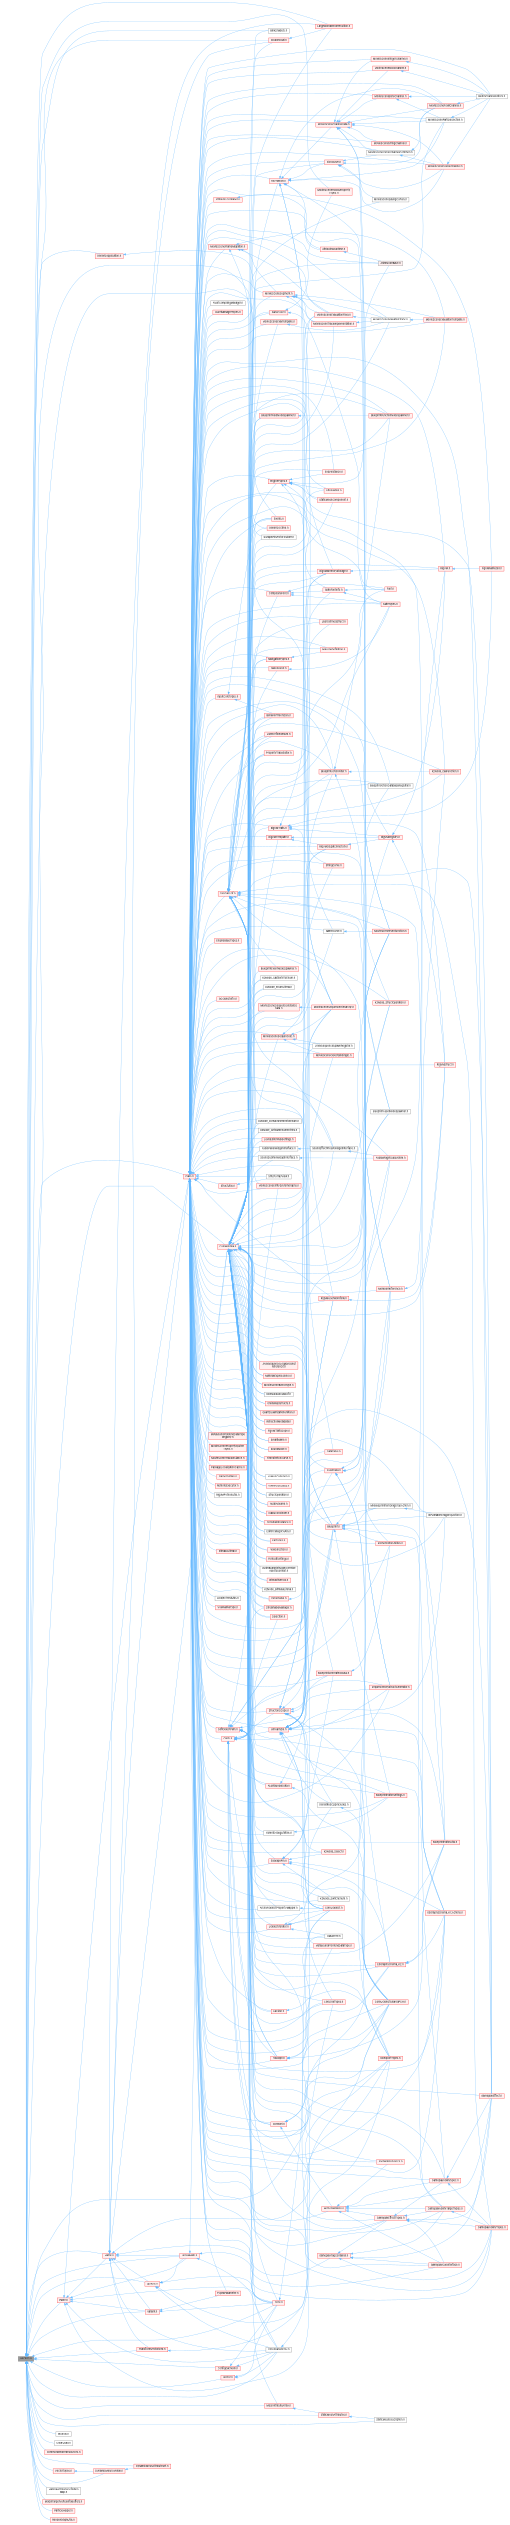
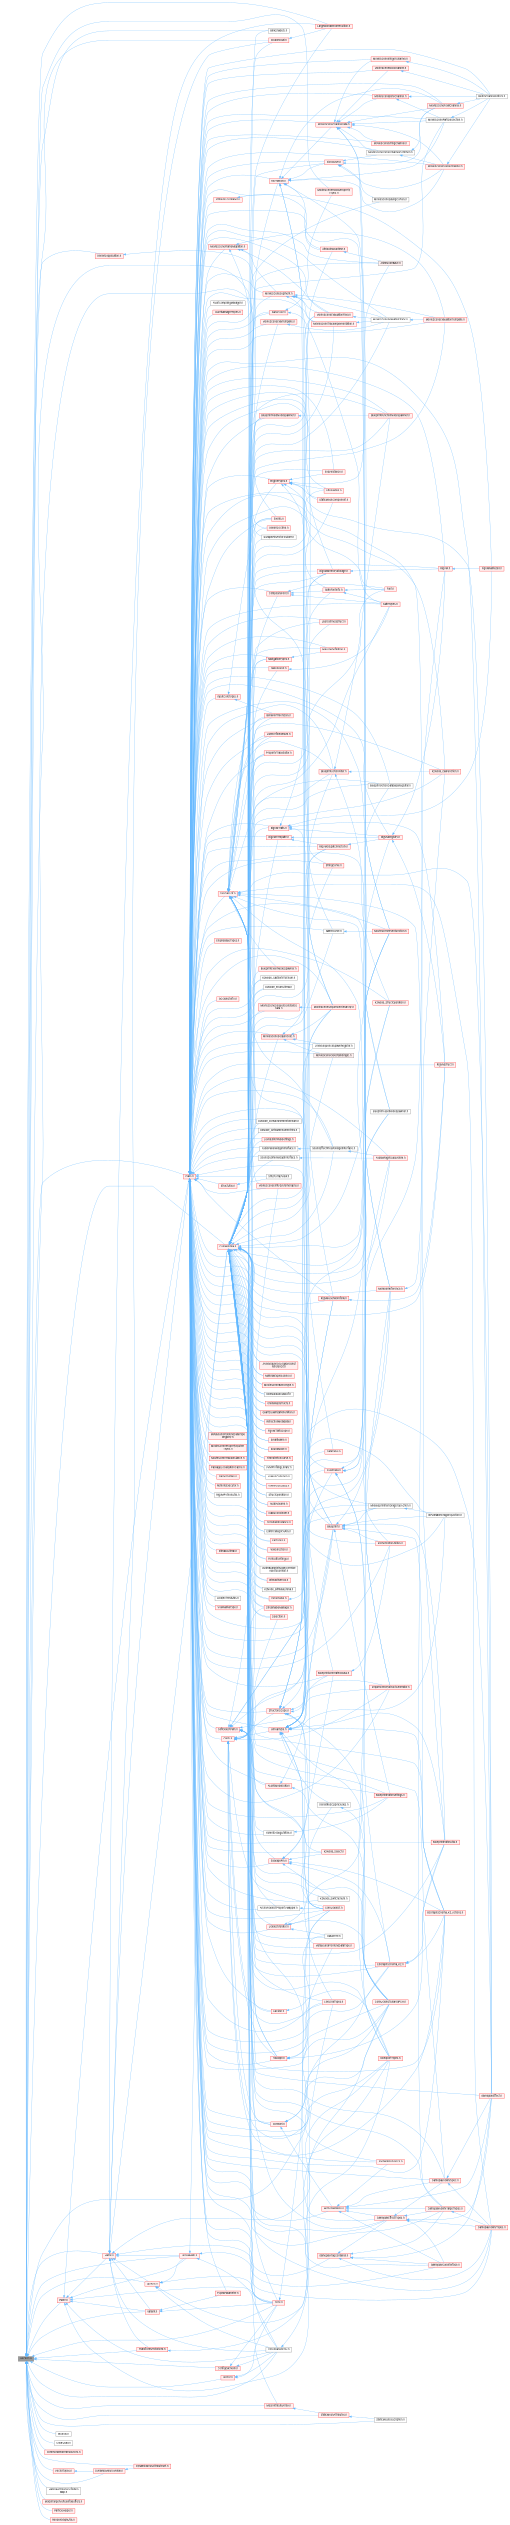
none -> (195, 782)
(334, 1056) -> (334, 1056)
none -> (295, 1318)
none -> (279, 1468)
(308, 1752) -> (304, 978)
(445, 1913) -> (445, 1913)
